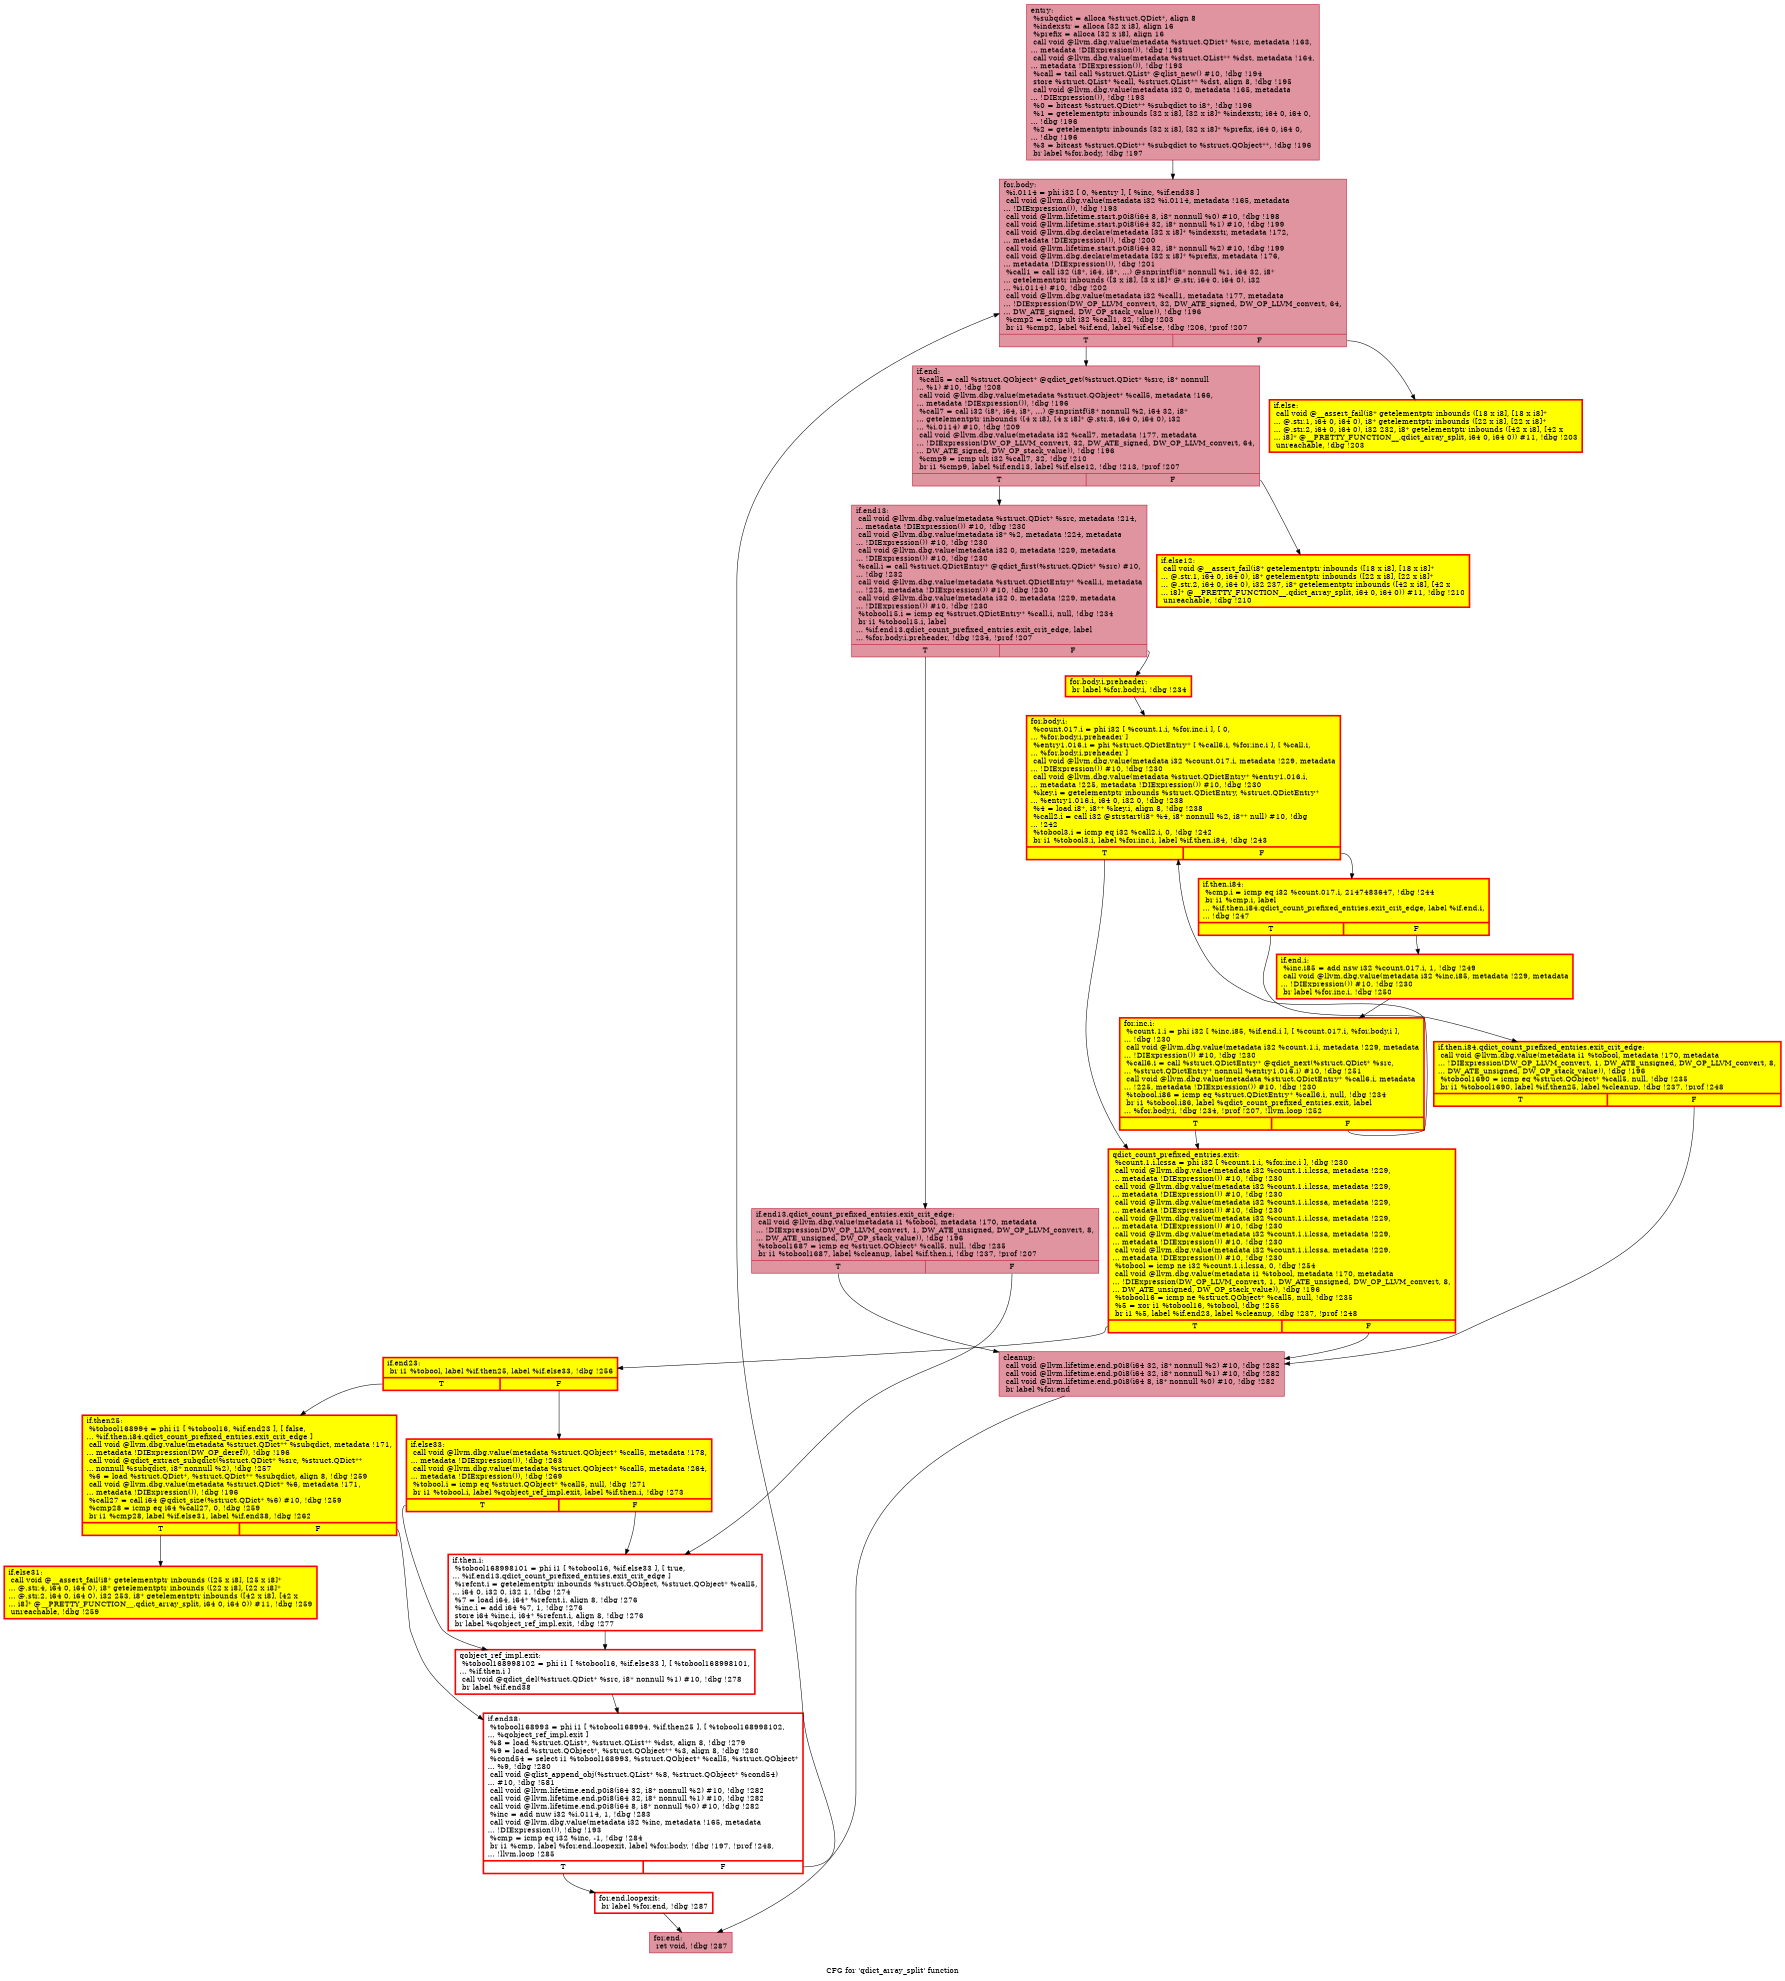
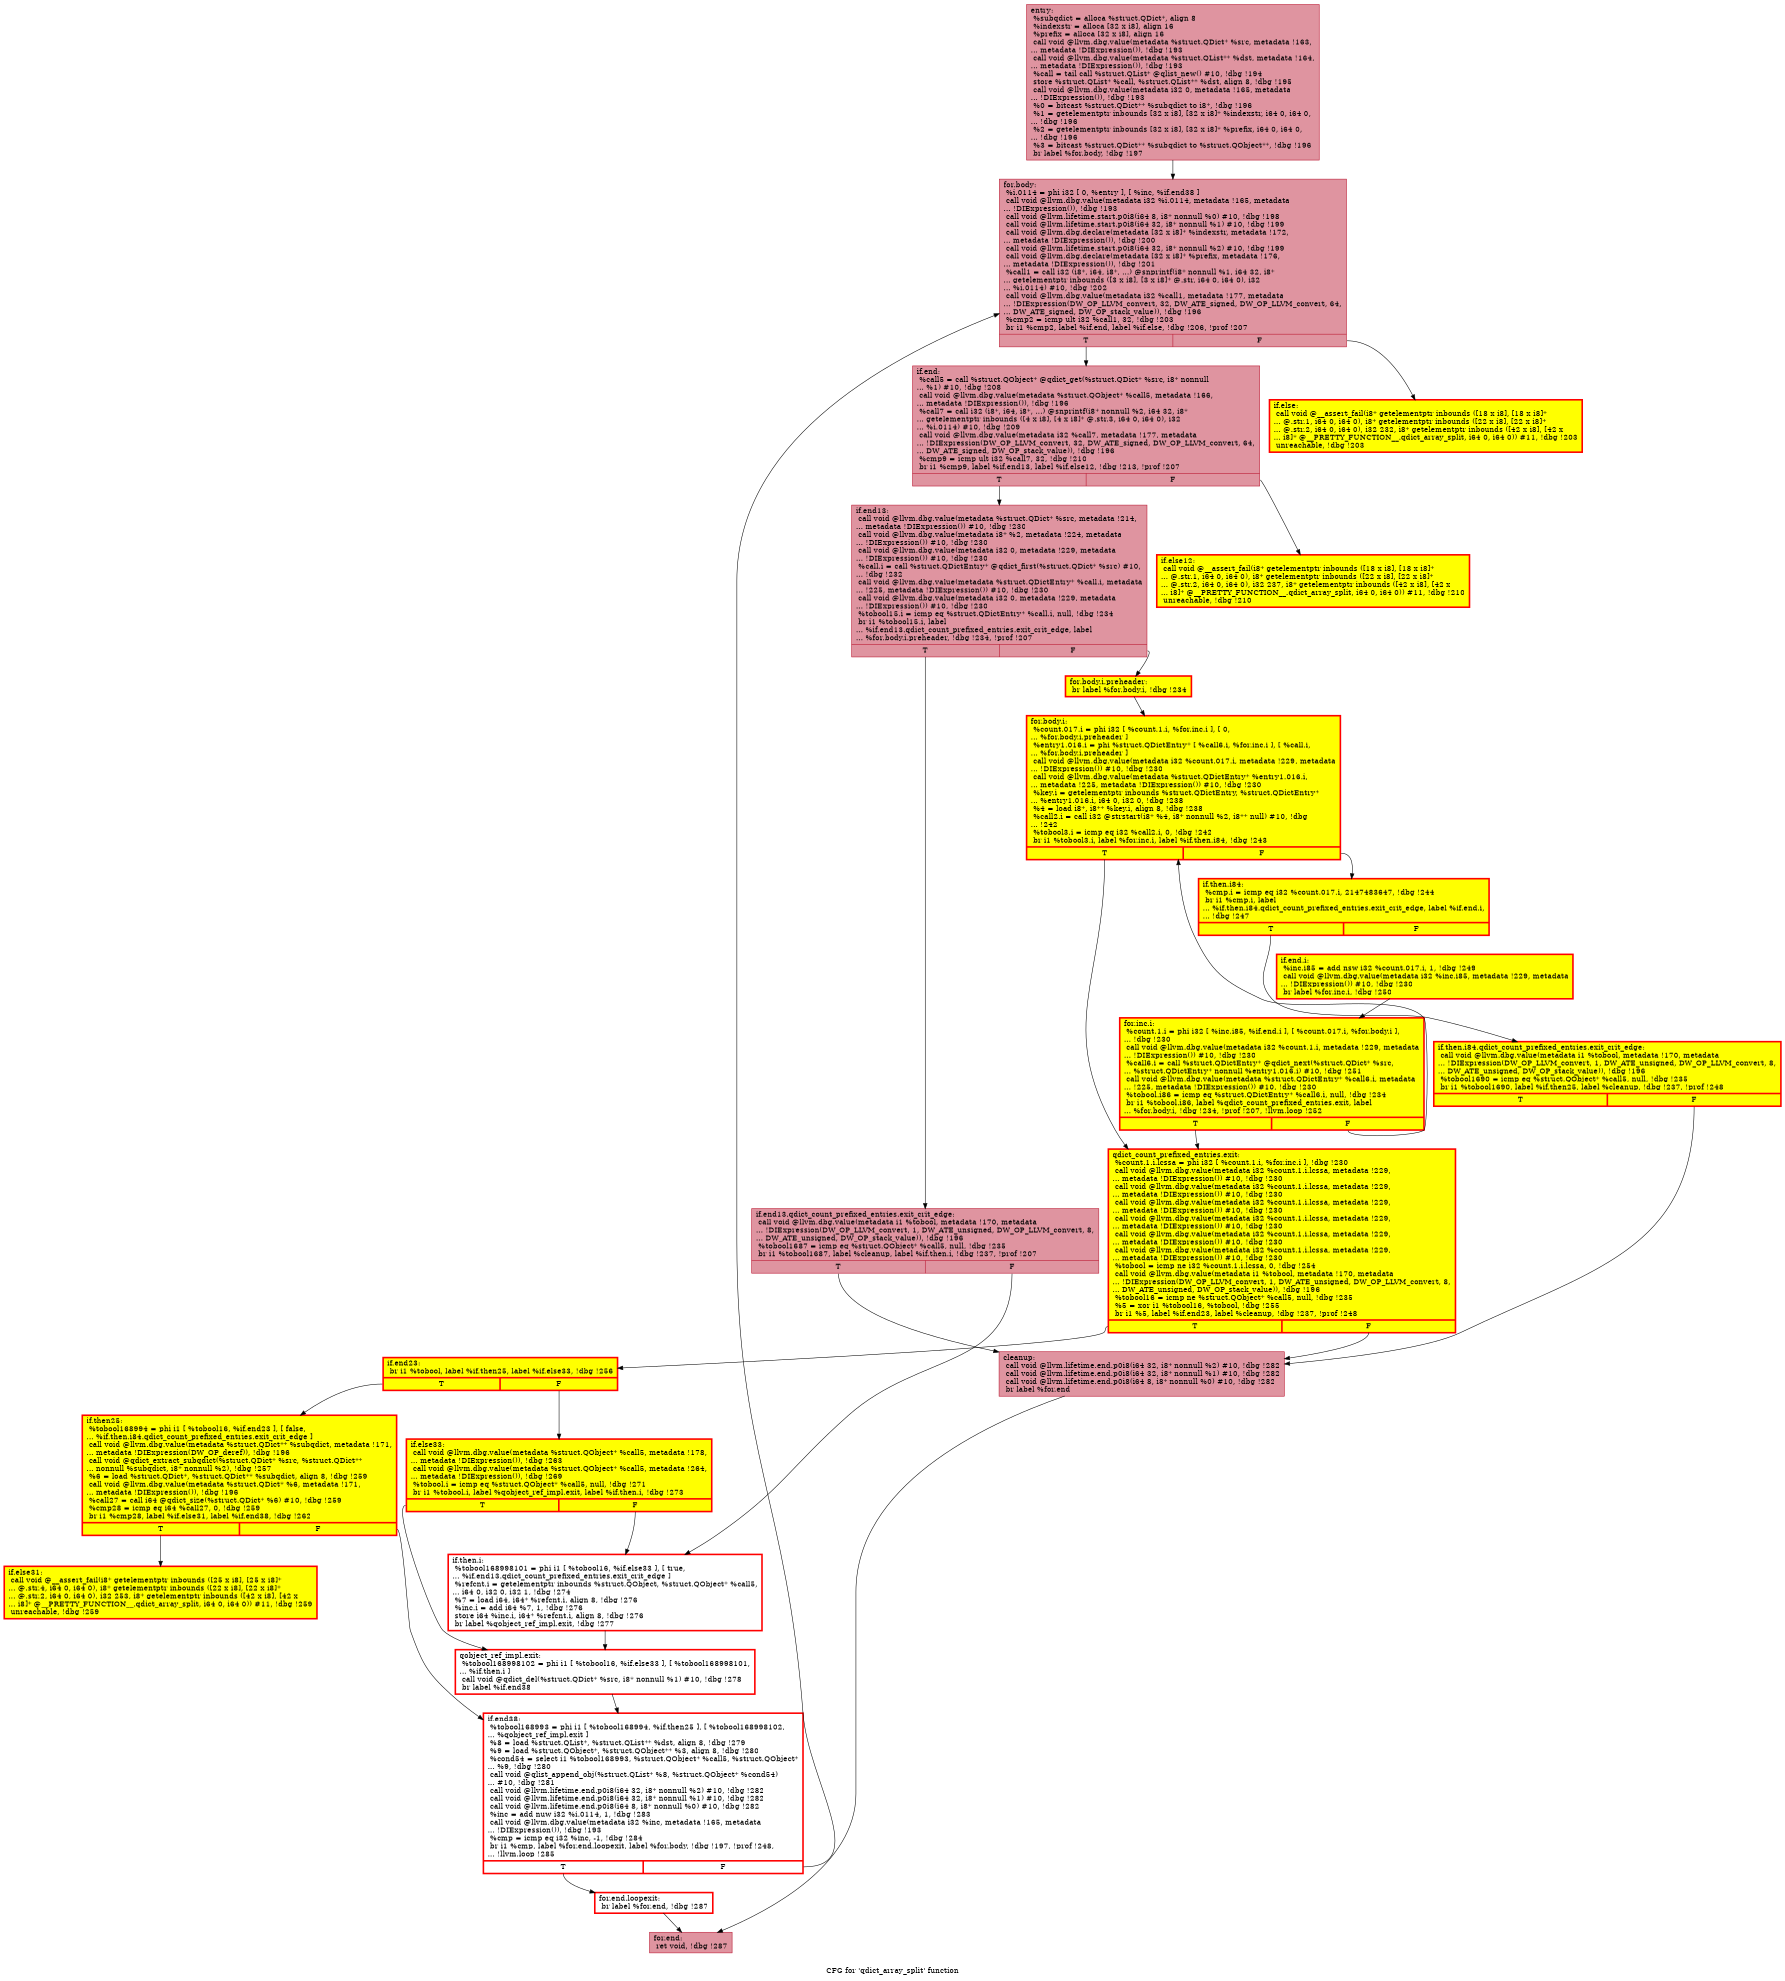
(1417, 942) -> none
(521, 1783) -> (521, 1783)
